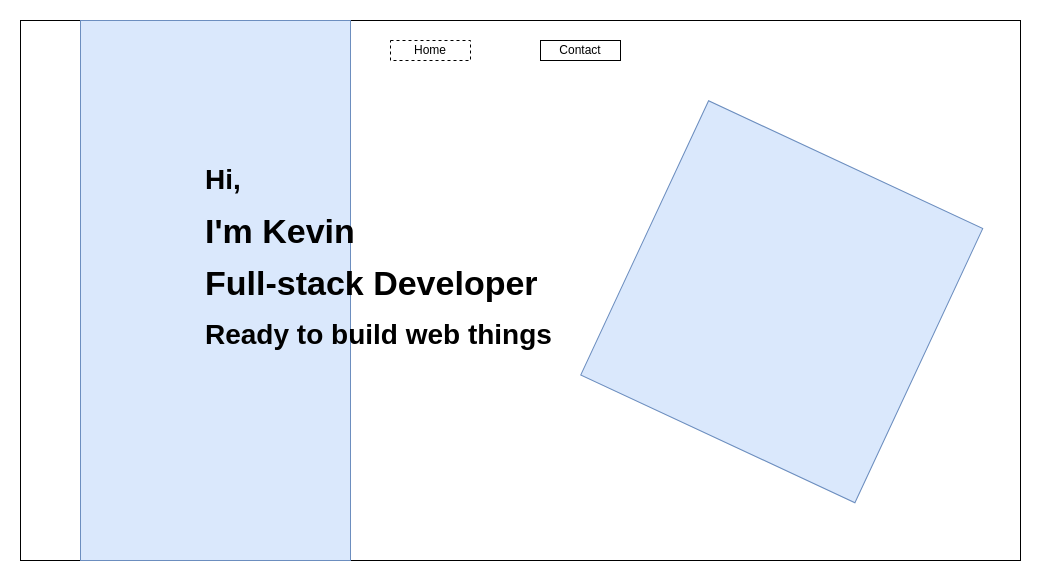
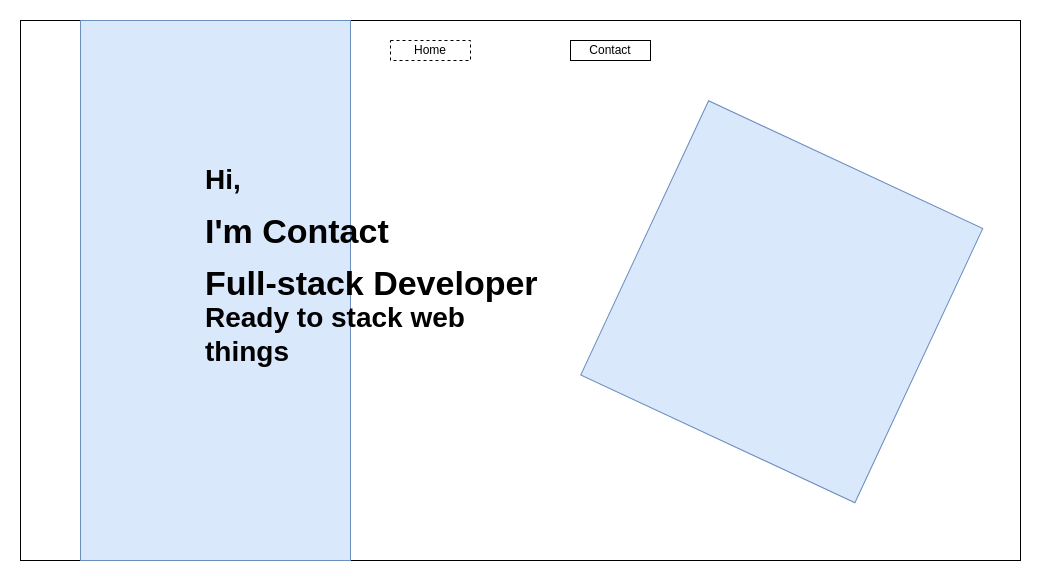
(581, 51) -> (611, 51)
(278, 232) -> (301, 232)
(376, 335) -> (380, 335)
